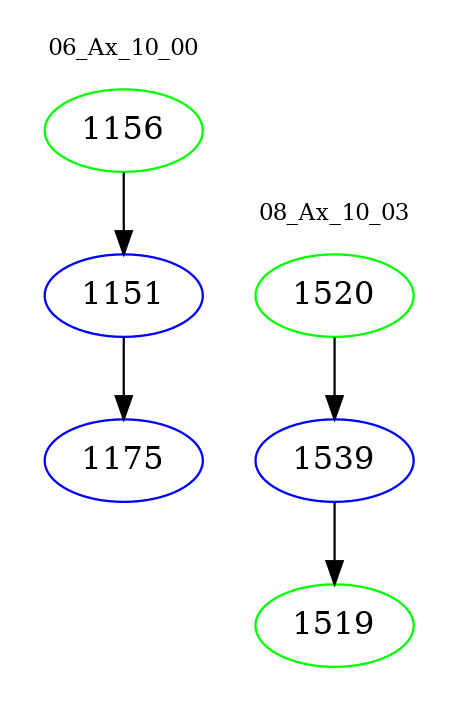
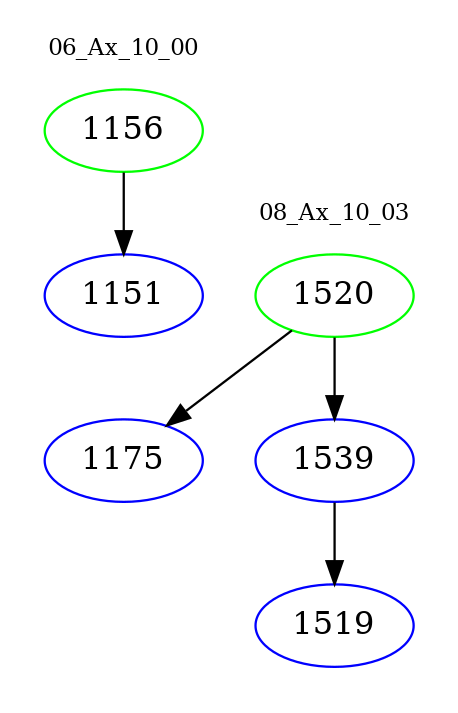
(124, 367) -> (252, 361)
(335, 626) -> (335, 626)
